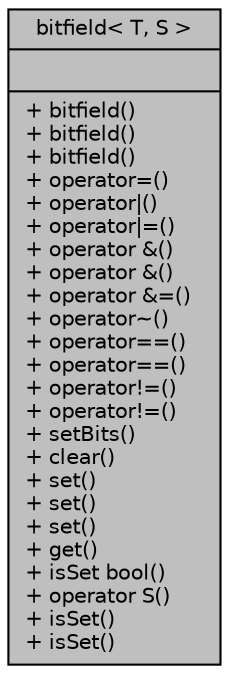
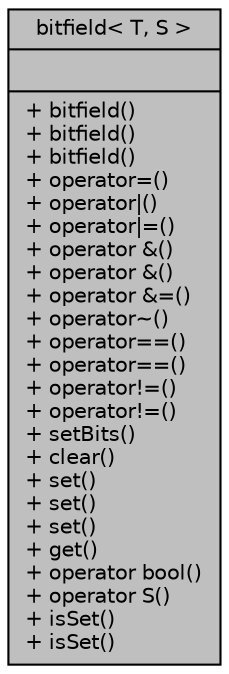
(96, 573) -> (114, 573)
